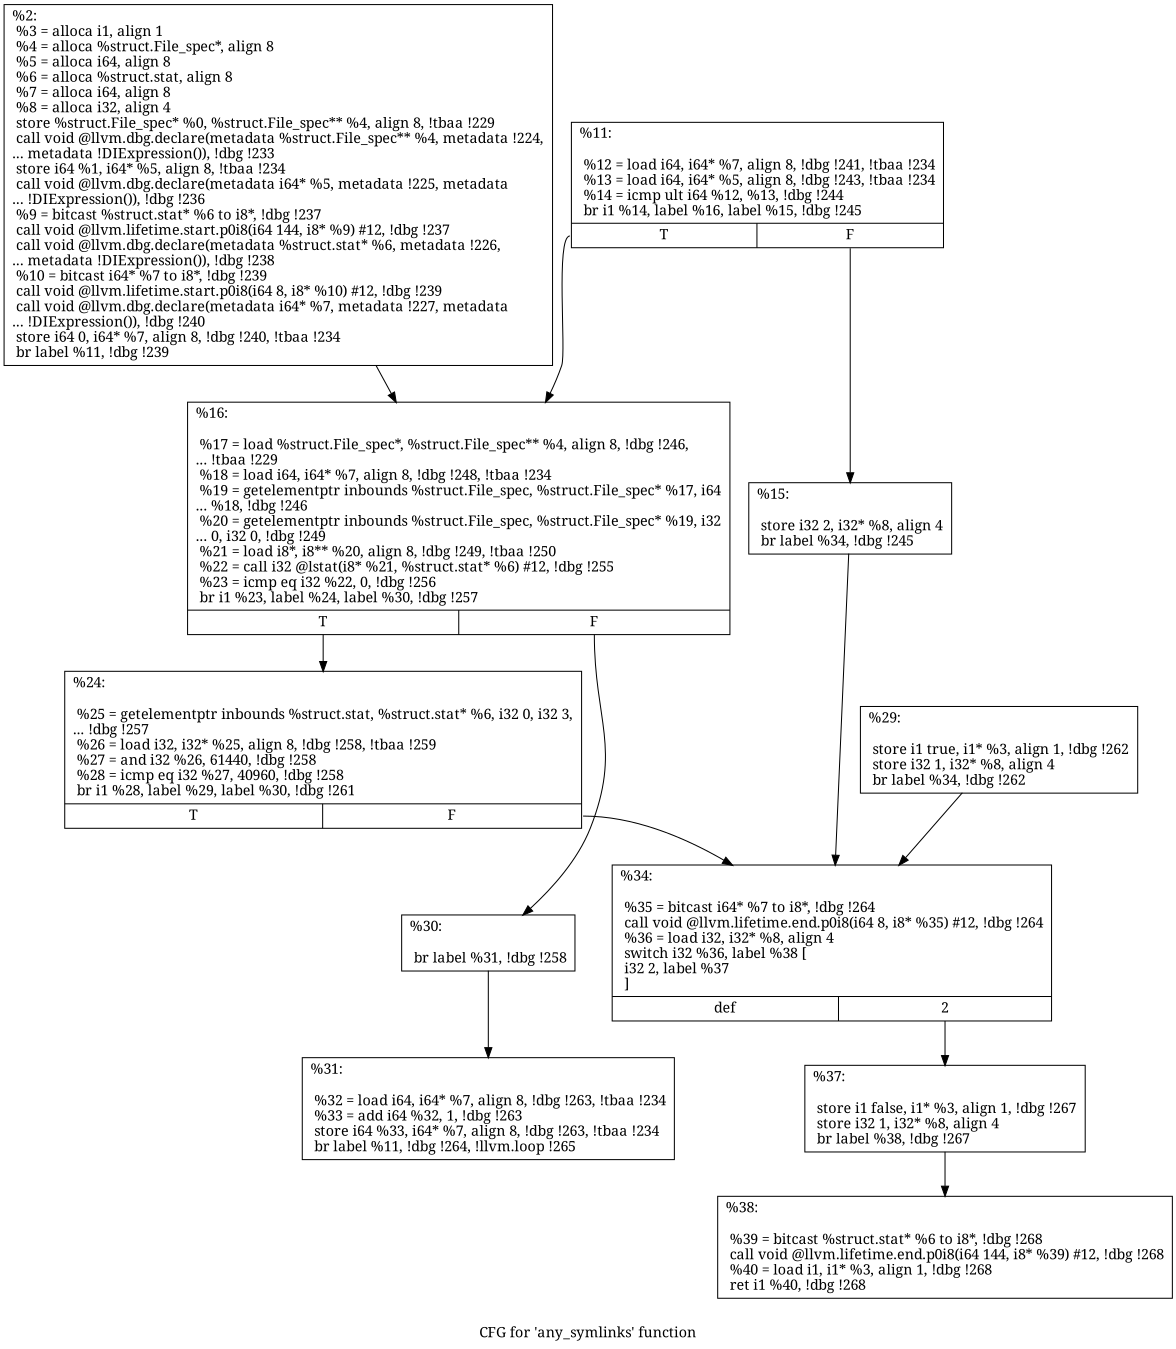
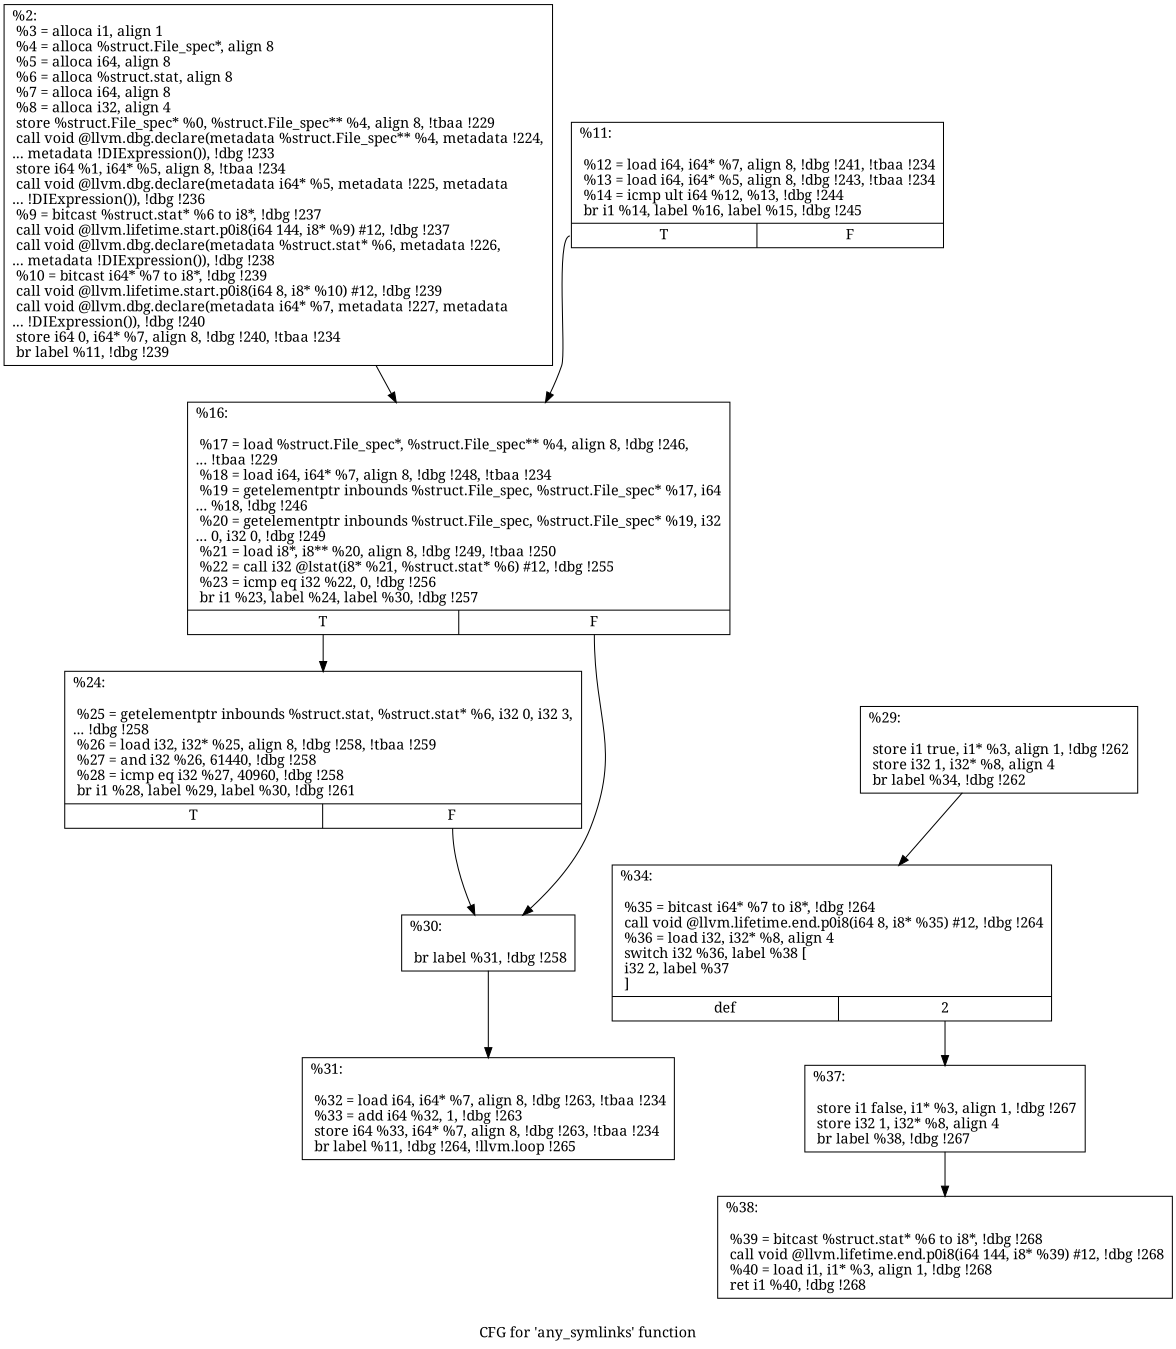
(850, 518) -> none
(111, 730) -> (111, 730)
(656, 829) -> (458, 868)
